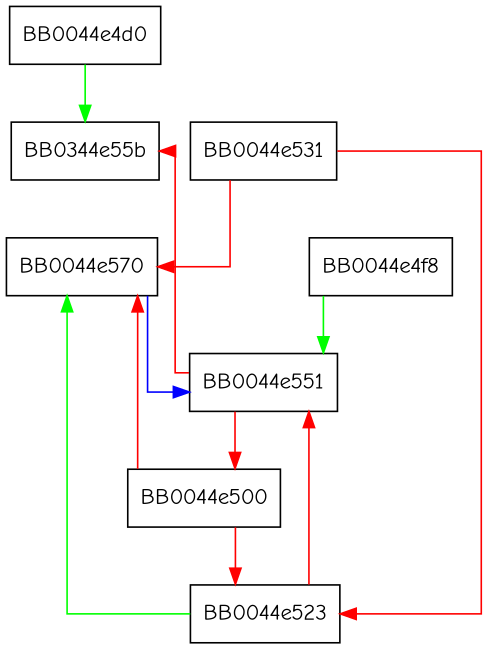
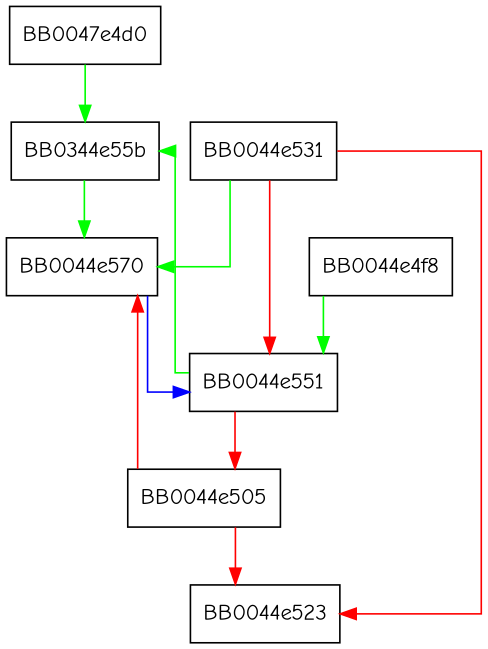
(85, 35) -> (85, 35)
(230, 252) -> (230, 252)
(175, 280) -> (175, 280)
(204, 498) -> (204, 498)
(309, 506) -> (270, 259)
(67, 524) -> (84, 201)
